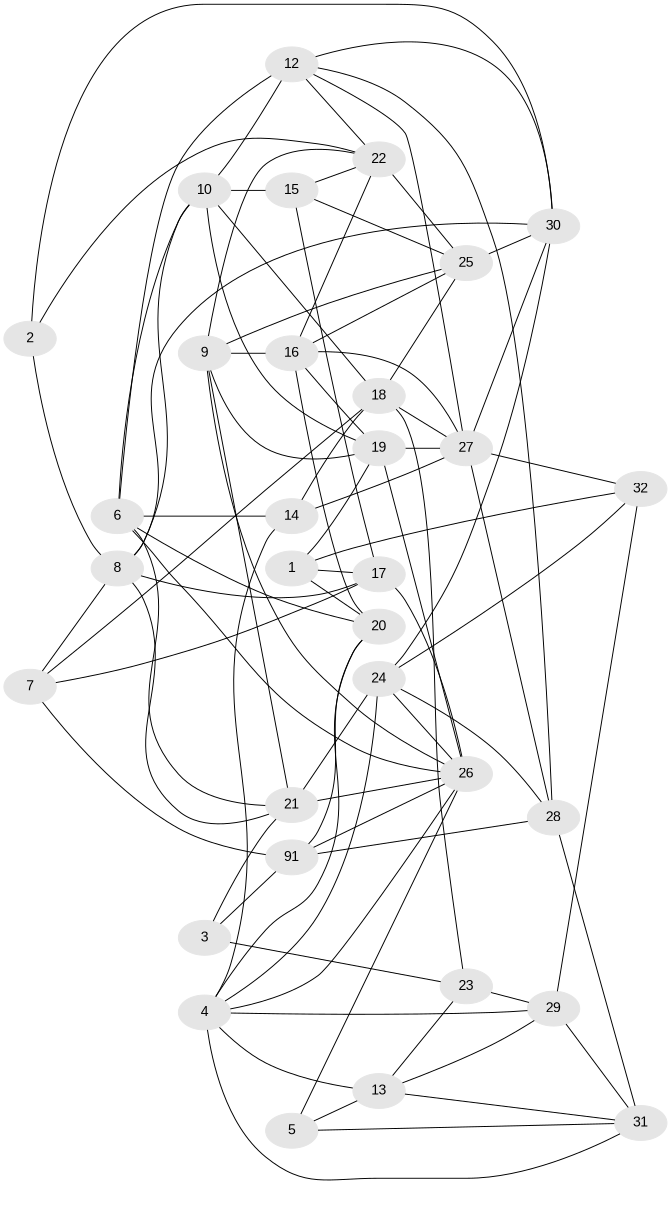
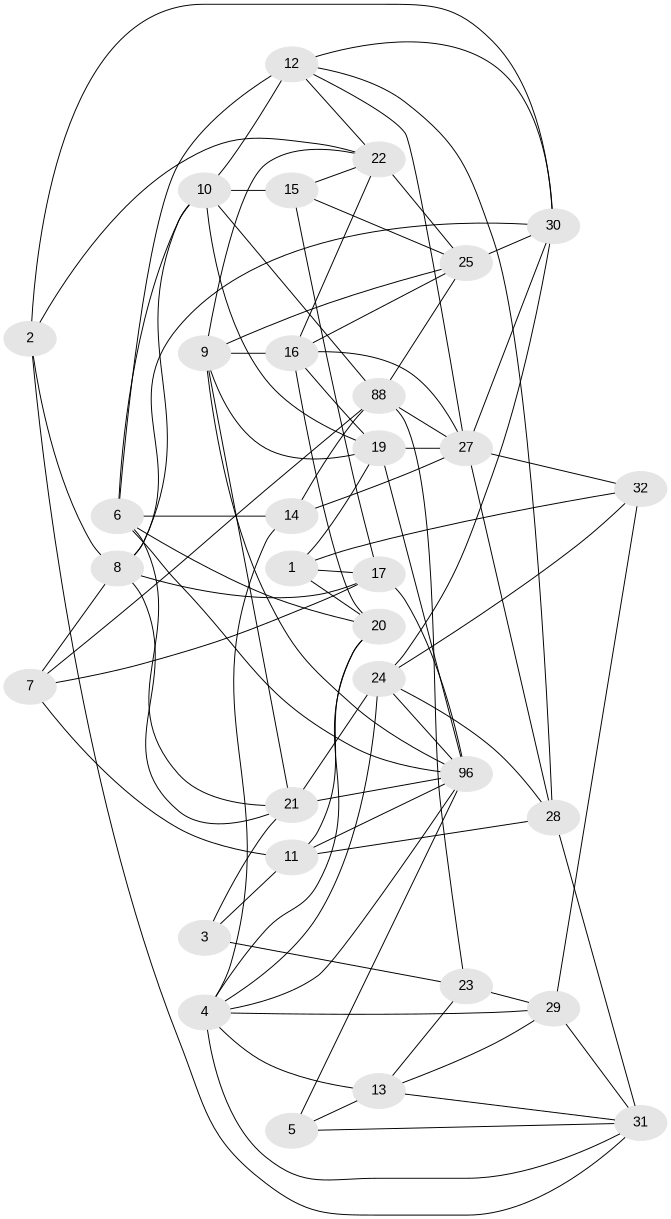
(379, 396) -> (379, 396)
(466, 774) -> (466, 774)
(292, 857) -> (292, 857)
none -> (155, 973)
